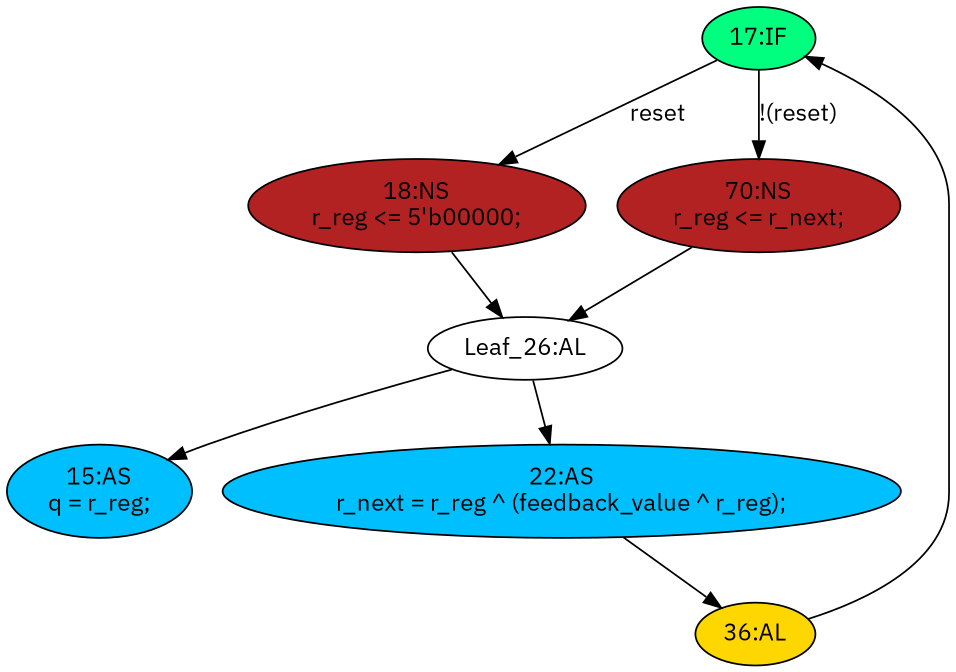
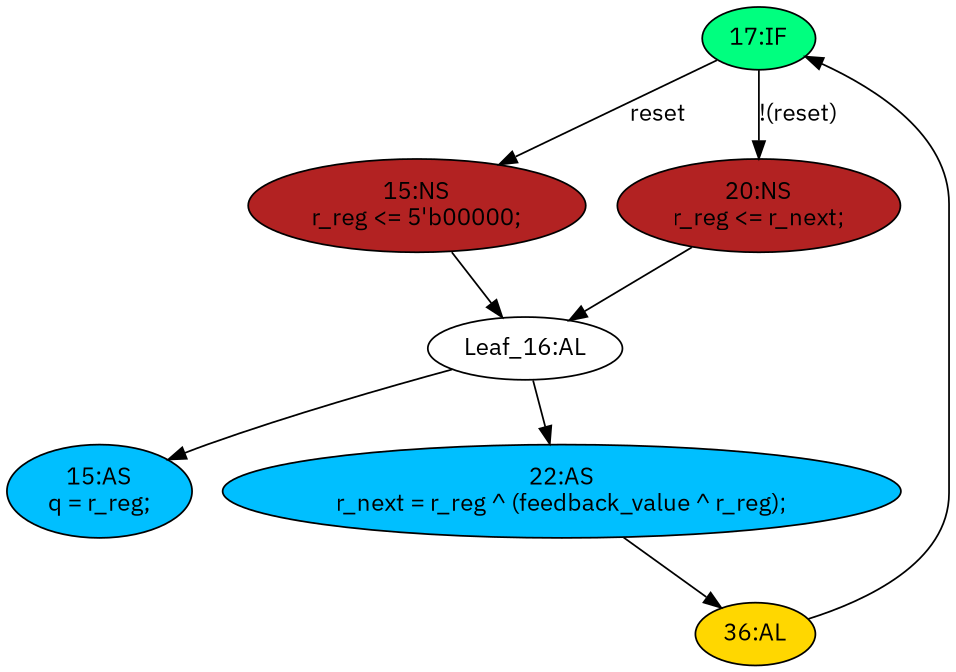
(417, 206) -> (417, 206)
(759, 206) -> (759, 206)
(525, 348) -> (525, 348)
